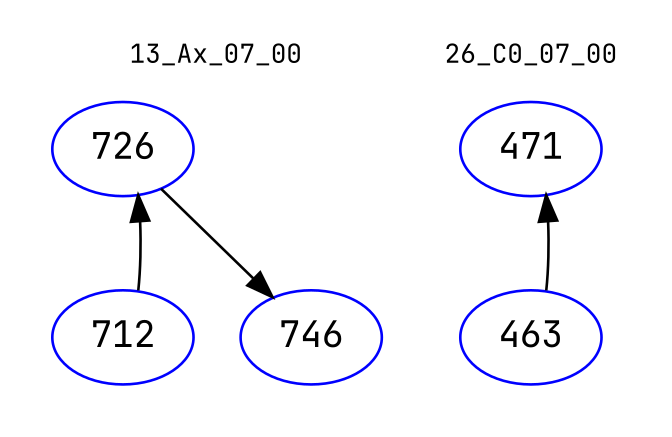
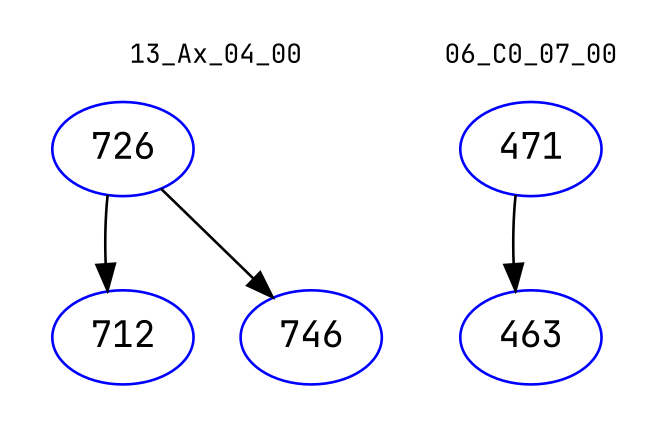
(217, 56) -> (217, 56)
(532, 56) -> (532, 56)
(140, 256) -> (105, 230)
(548, 256) -> (513, 230)
